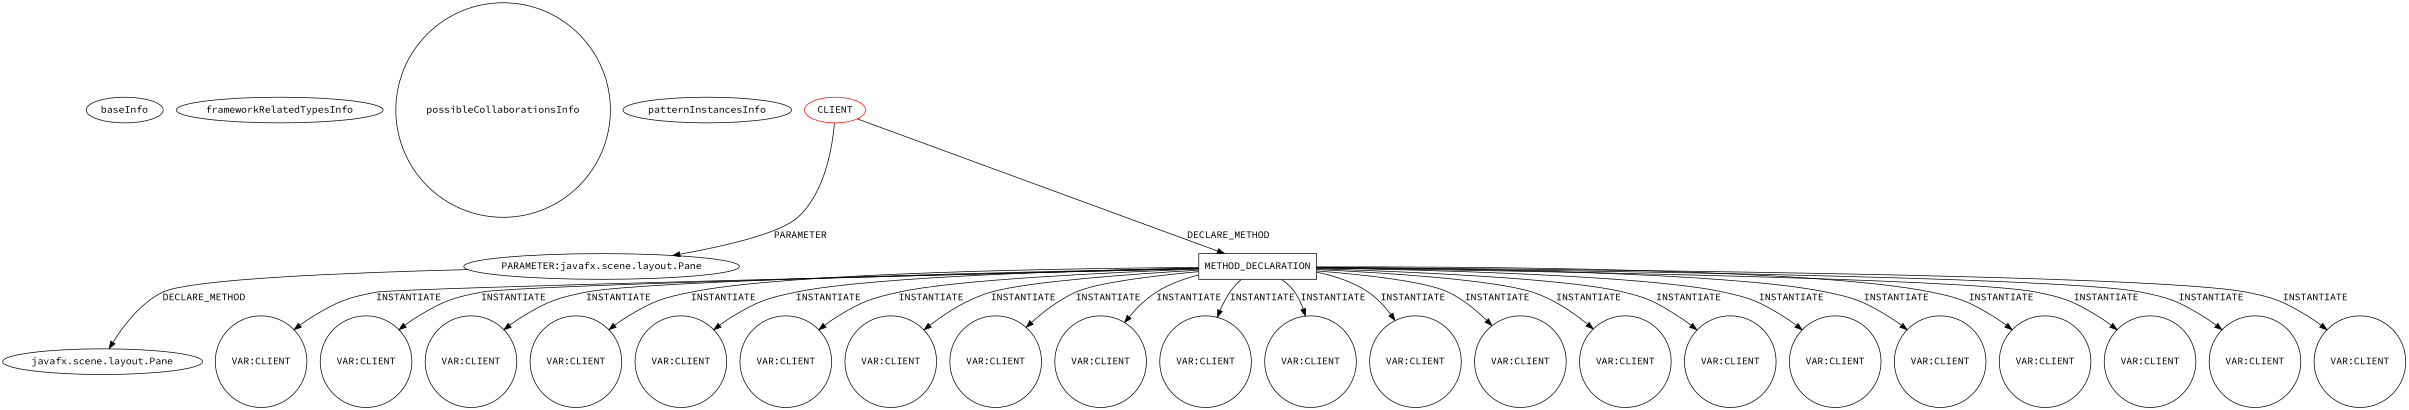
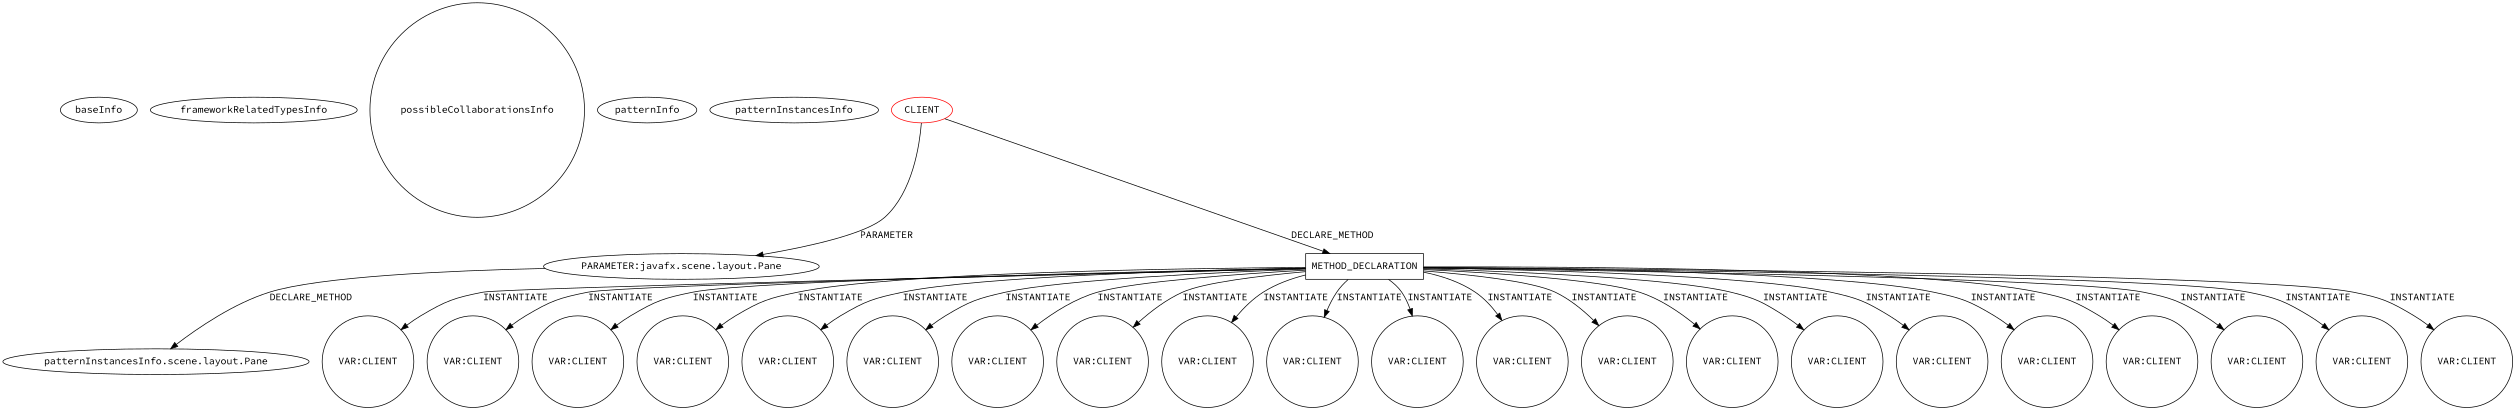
none -> (647, 110)
(103, 362) -> (156, 362)
